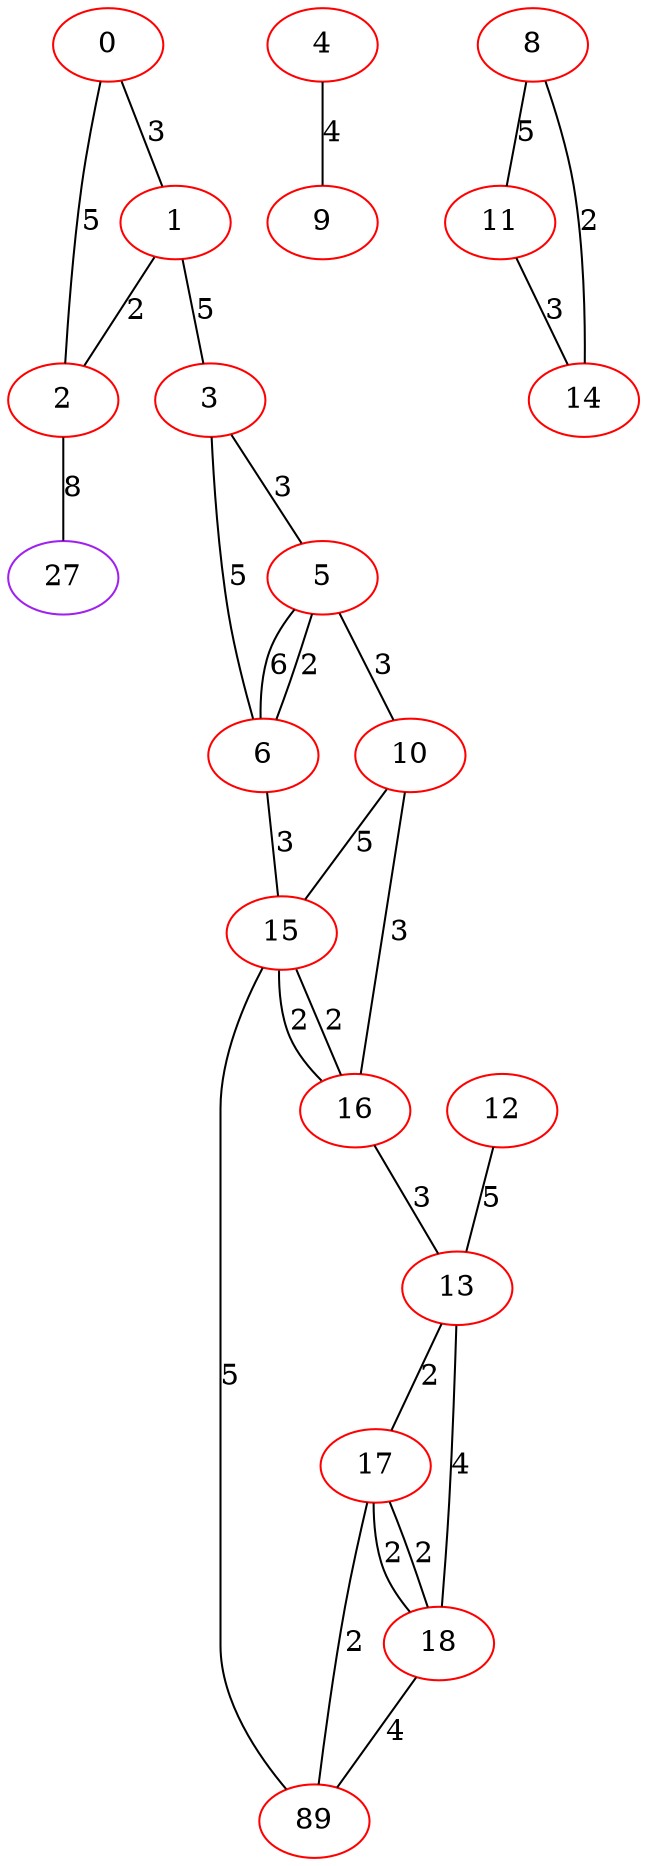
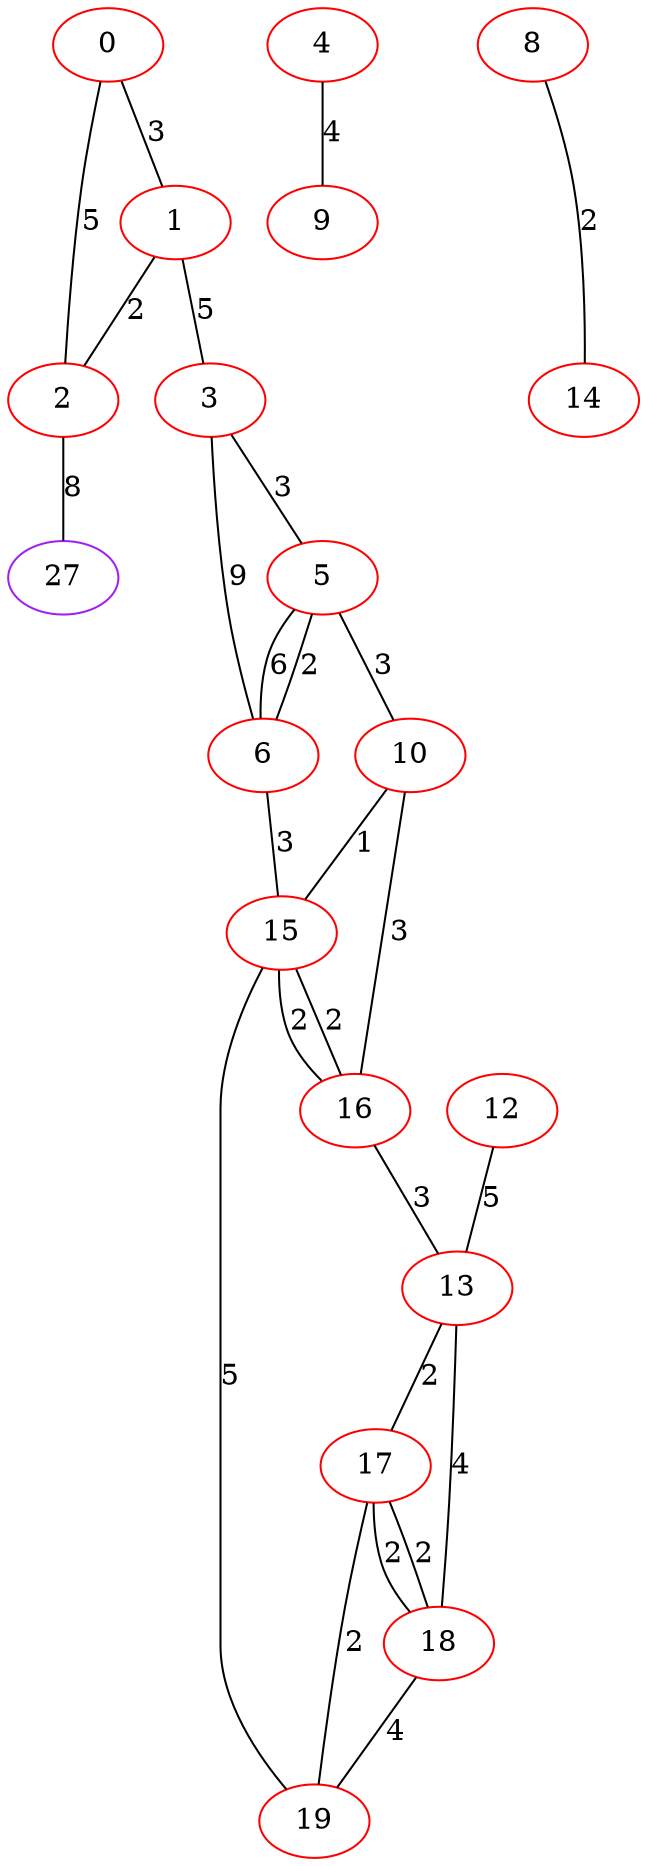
(500, 223) -> none
(239, 578) -> (239, 578)
(365, 844) -> (365, 844)
(314, 1821) -> (314, 1821)
